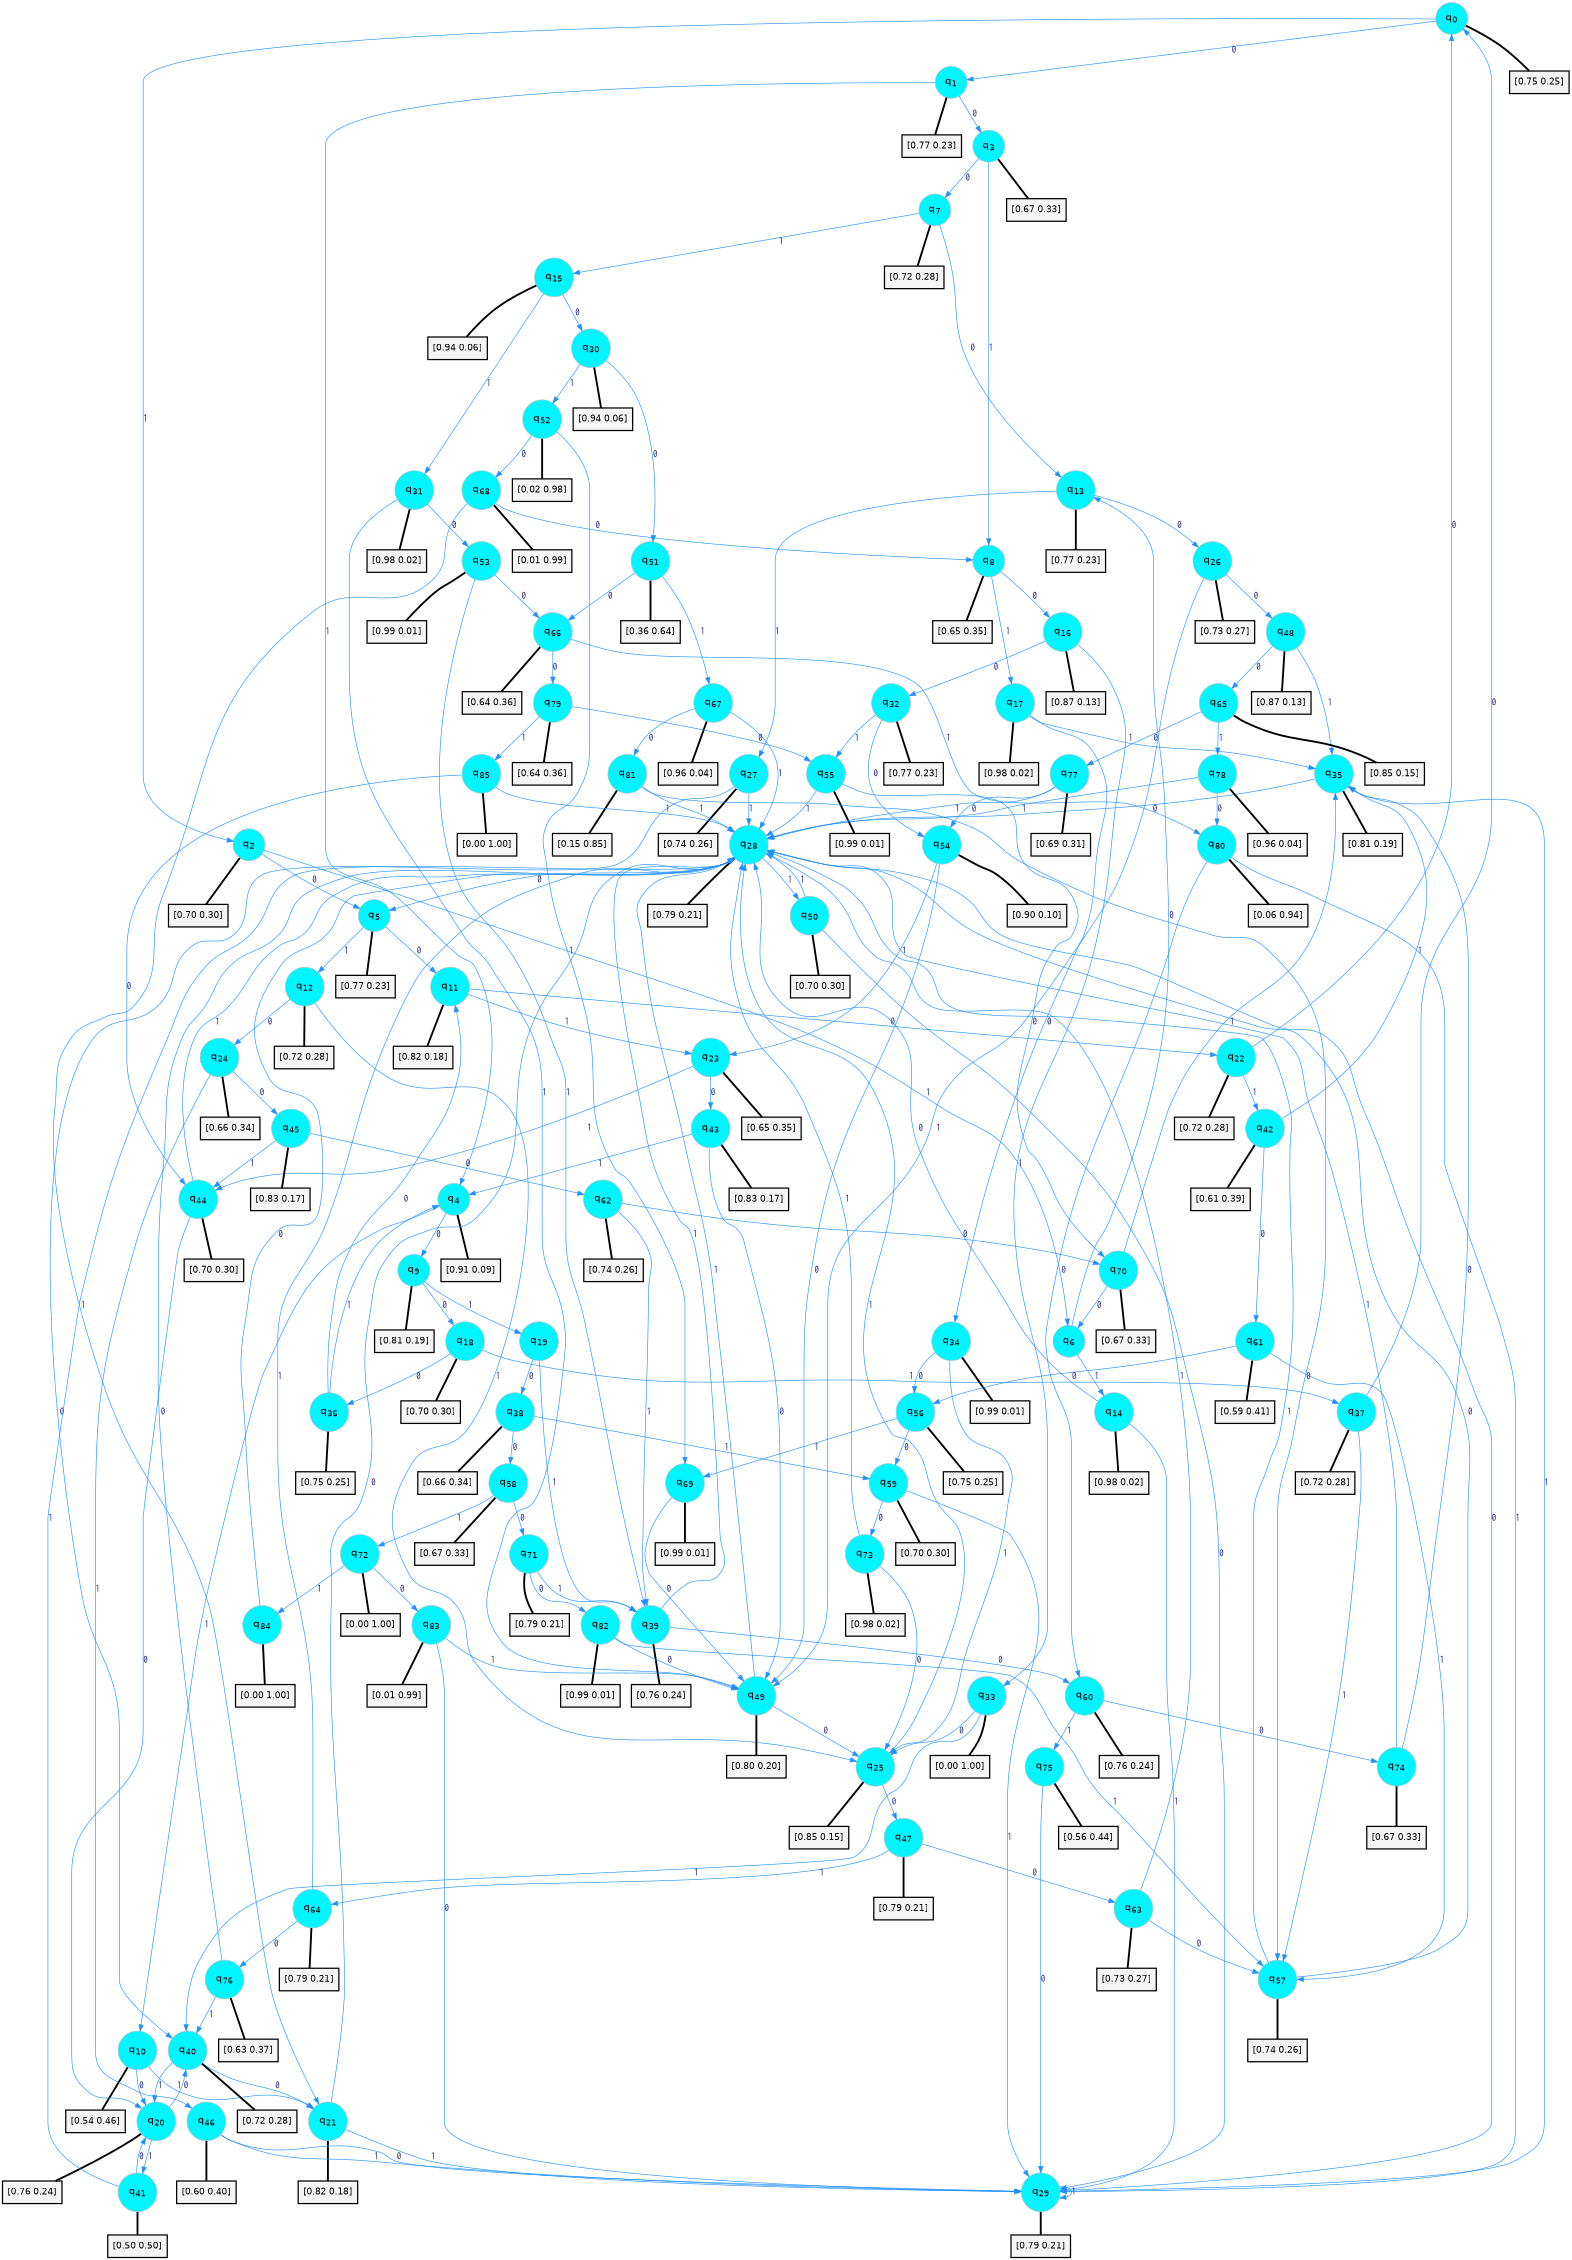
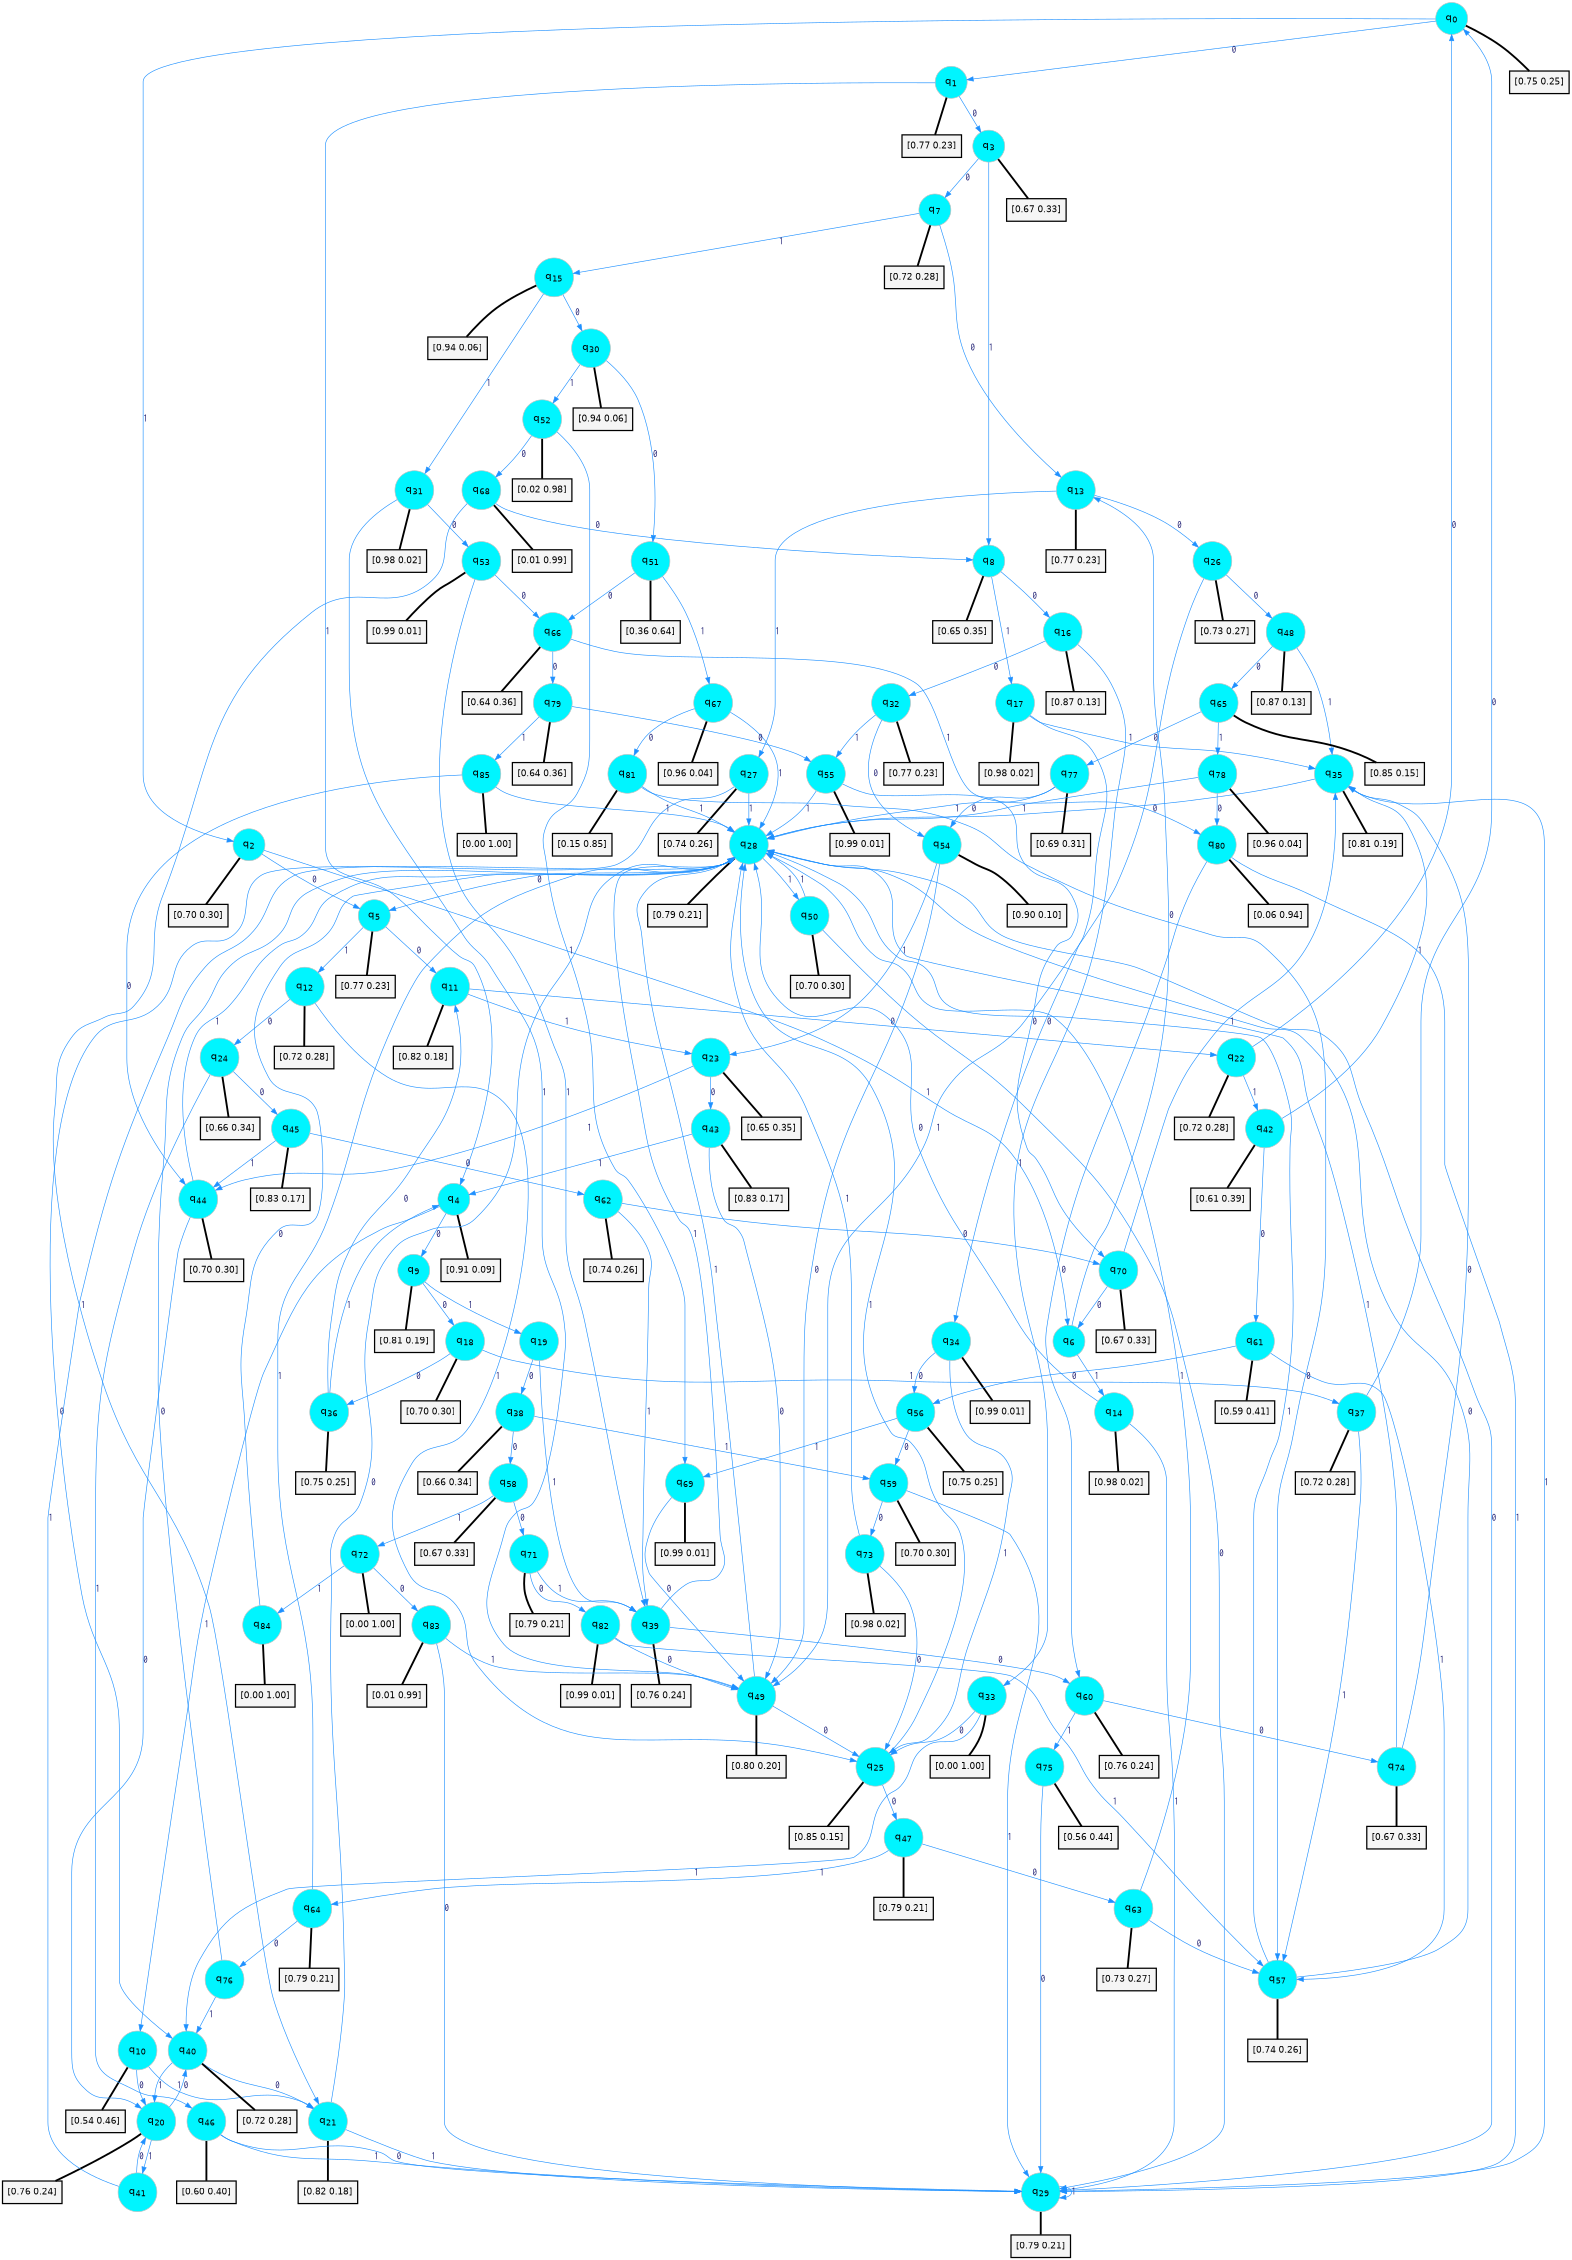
(248, 2050) -> none
(137, 2246) -> none
